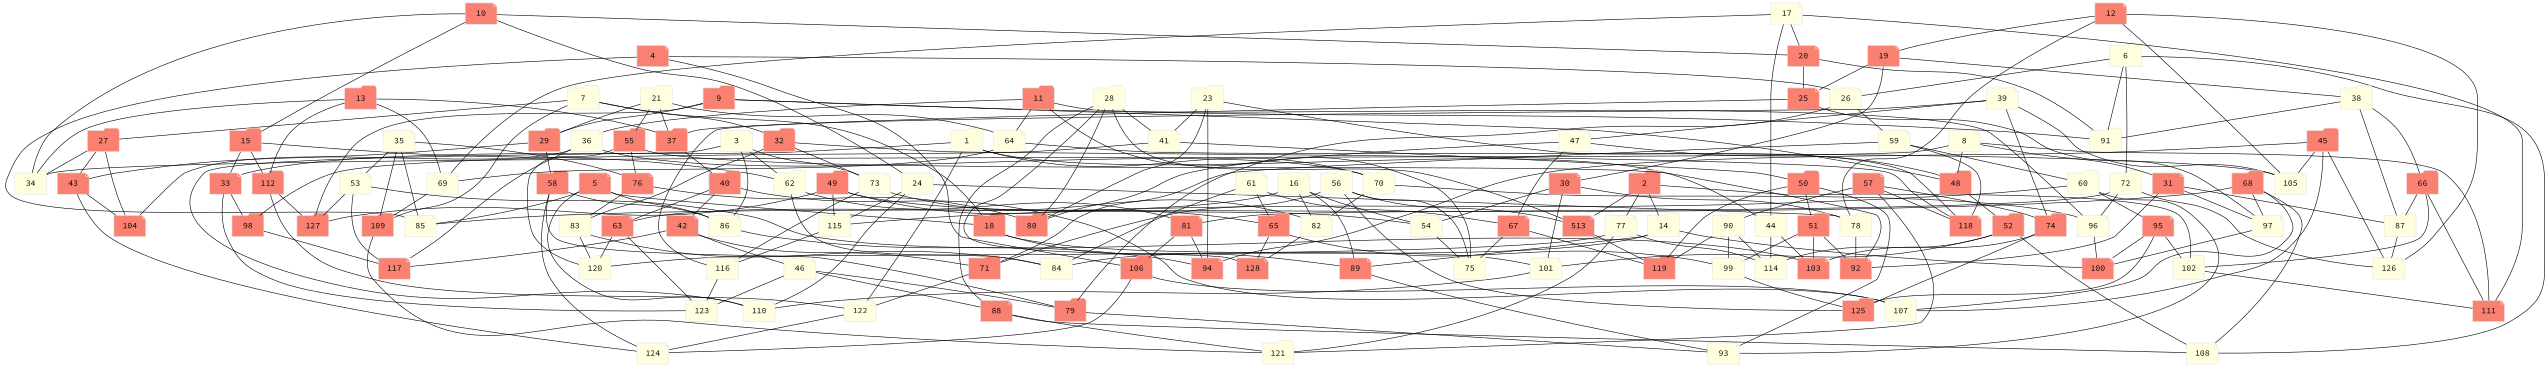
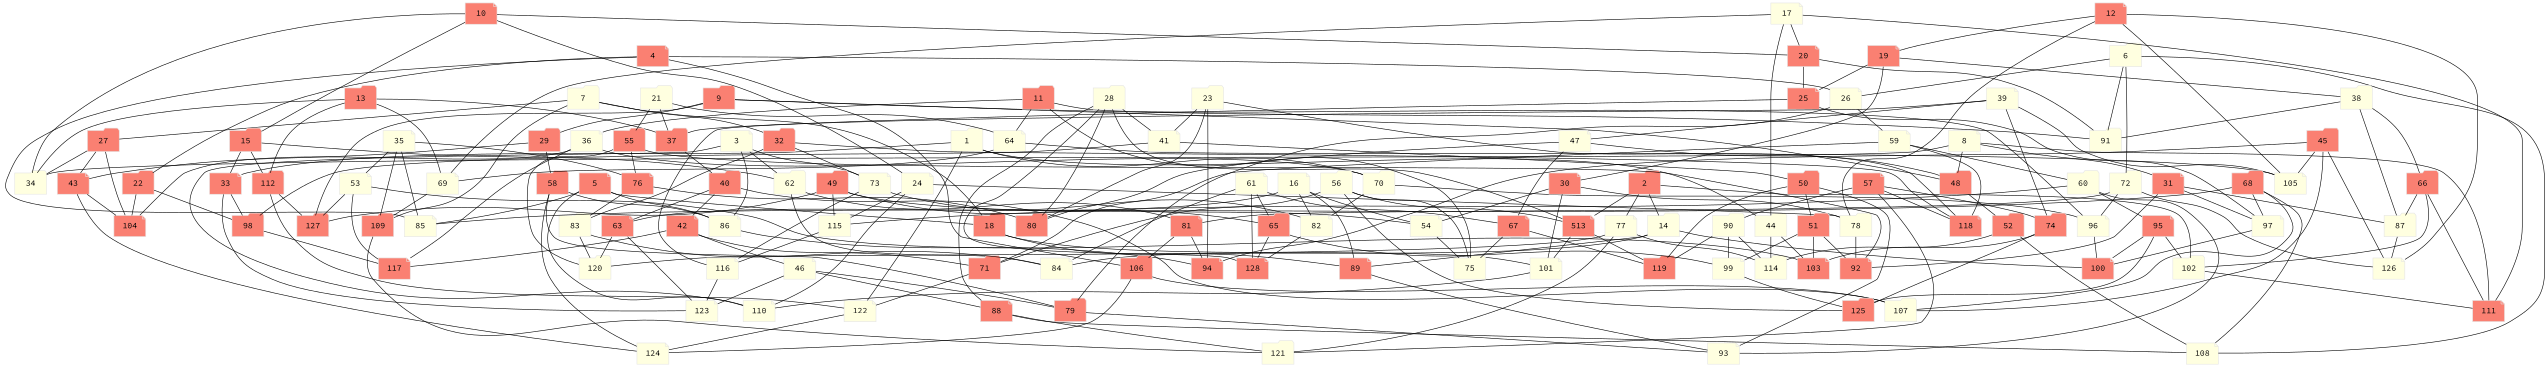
(600, 117) -> none
none -> (138, 184)
none -> (1252, 226)
(1821, 257) -> (1562, 247)
